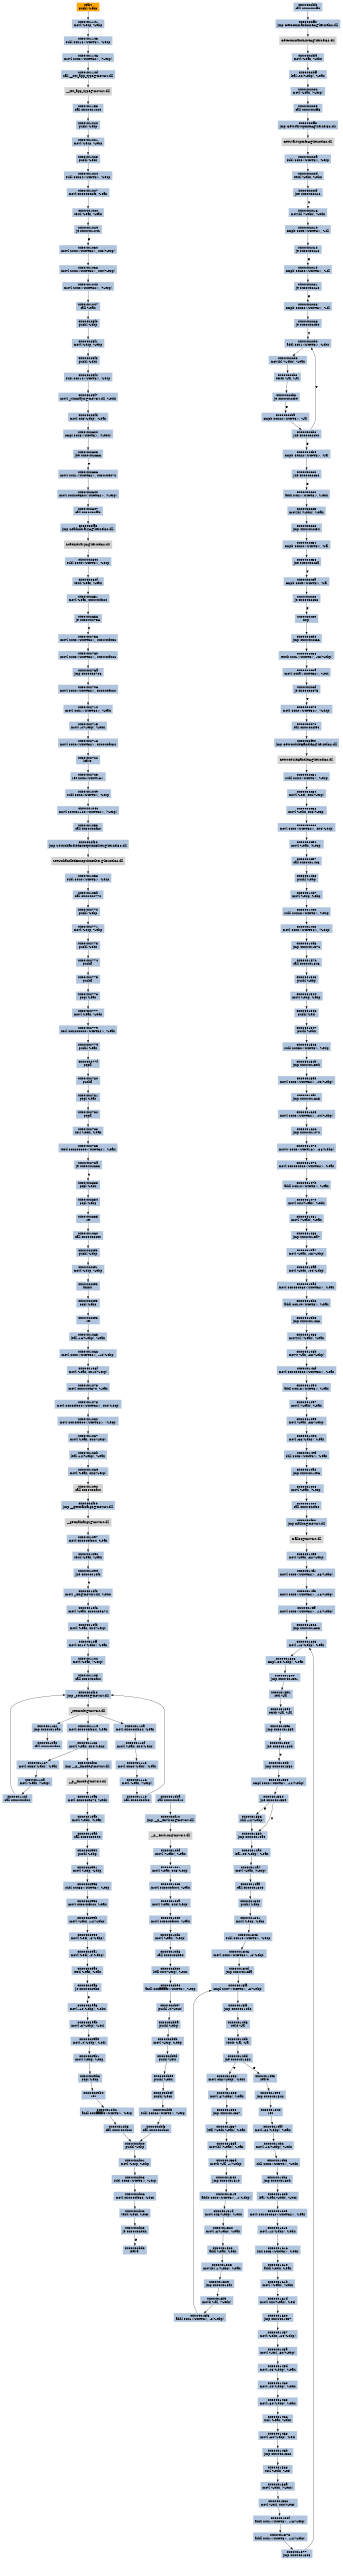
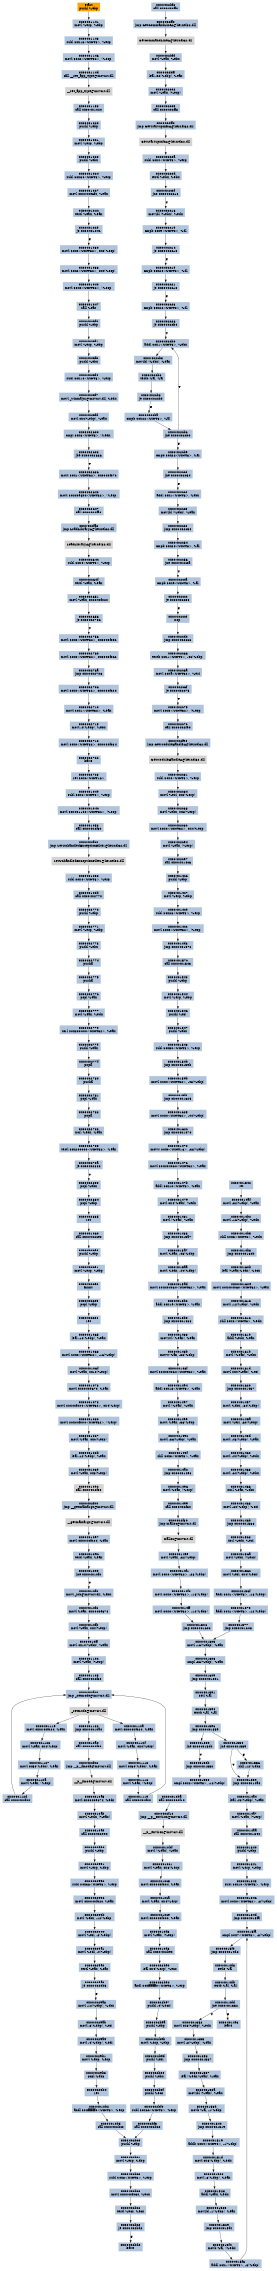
(87, 1754) -> (89, 1754)
(276, 1789) -> (218, 1736)
(270, 2095) -> none
